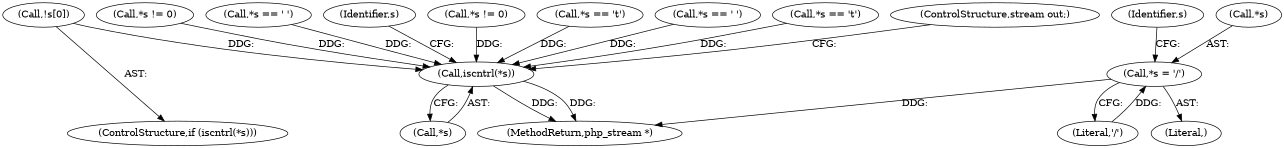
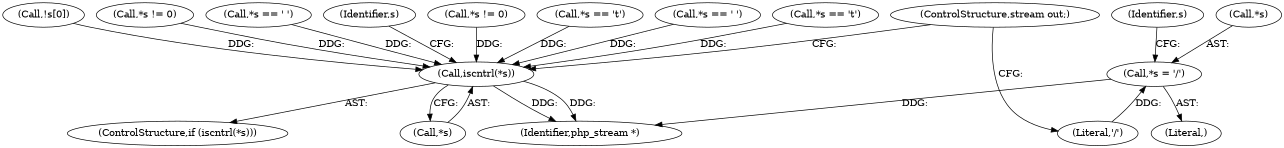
(108, 72) -> (336, 102)
(1102, 95) -> (1002, 95)
(580, 133) -> (580, 133)
